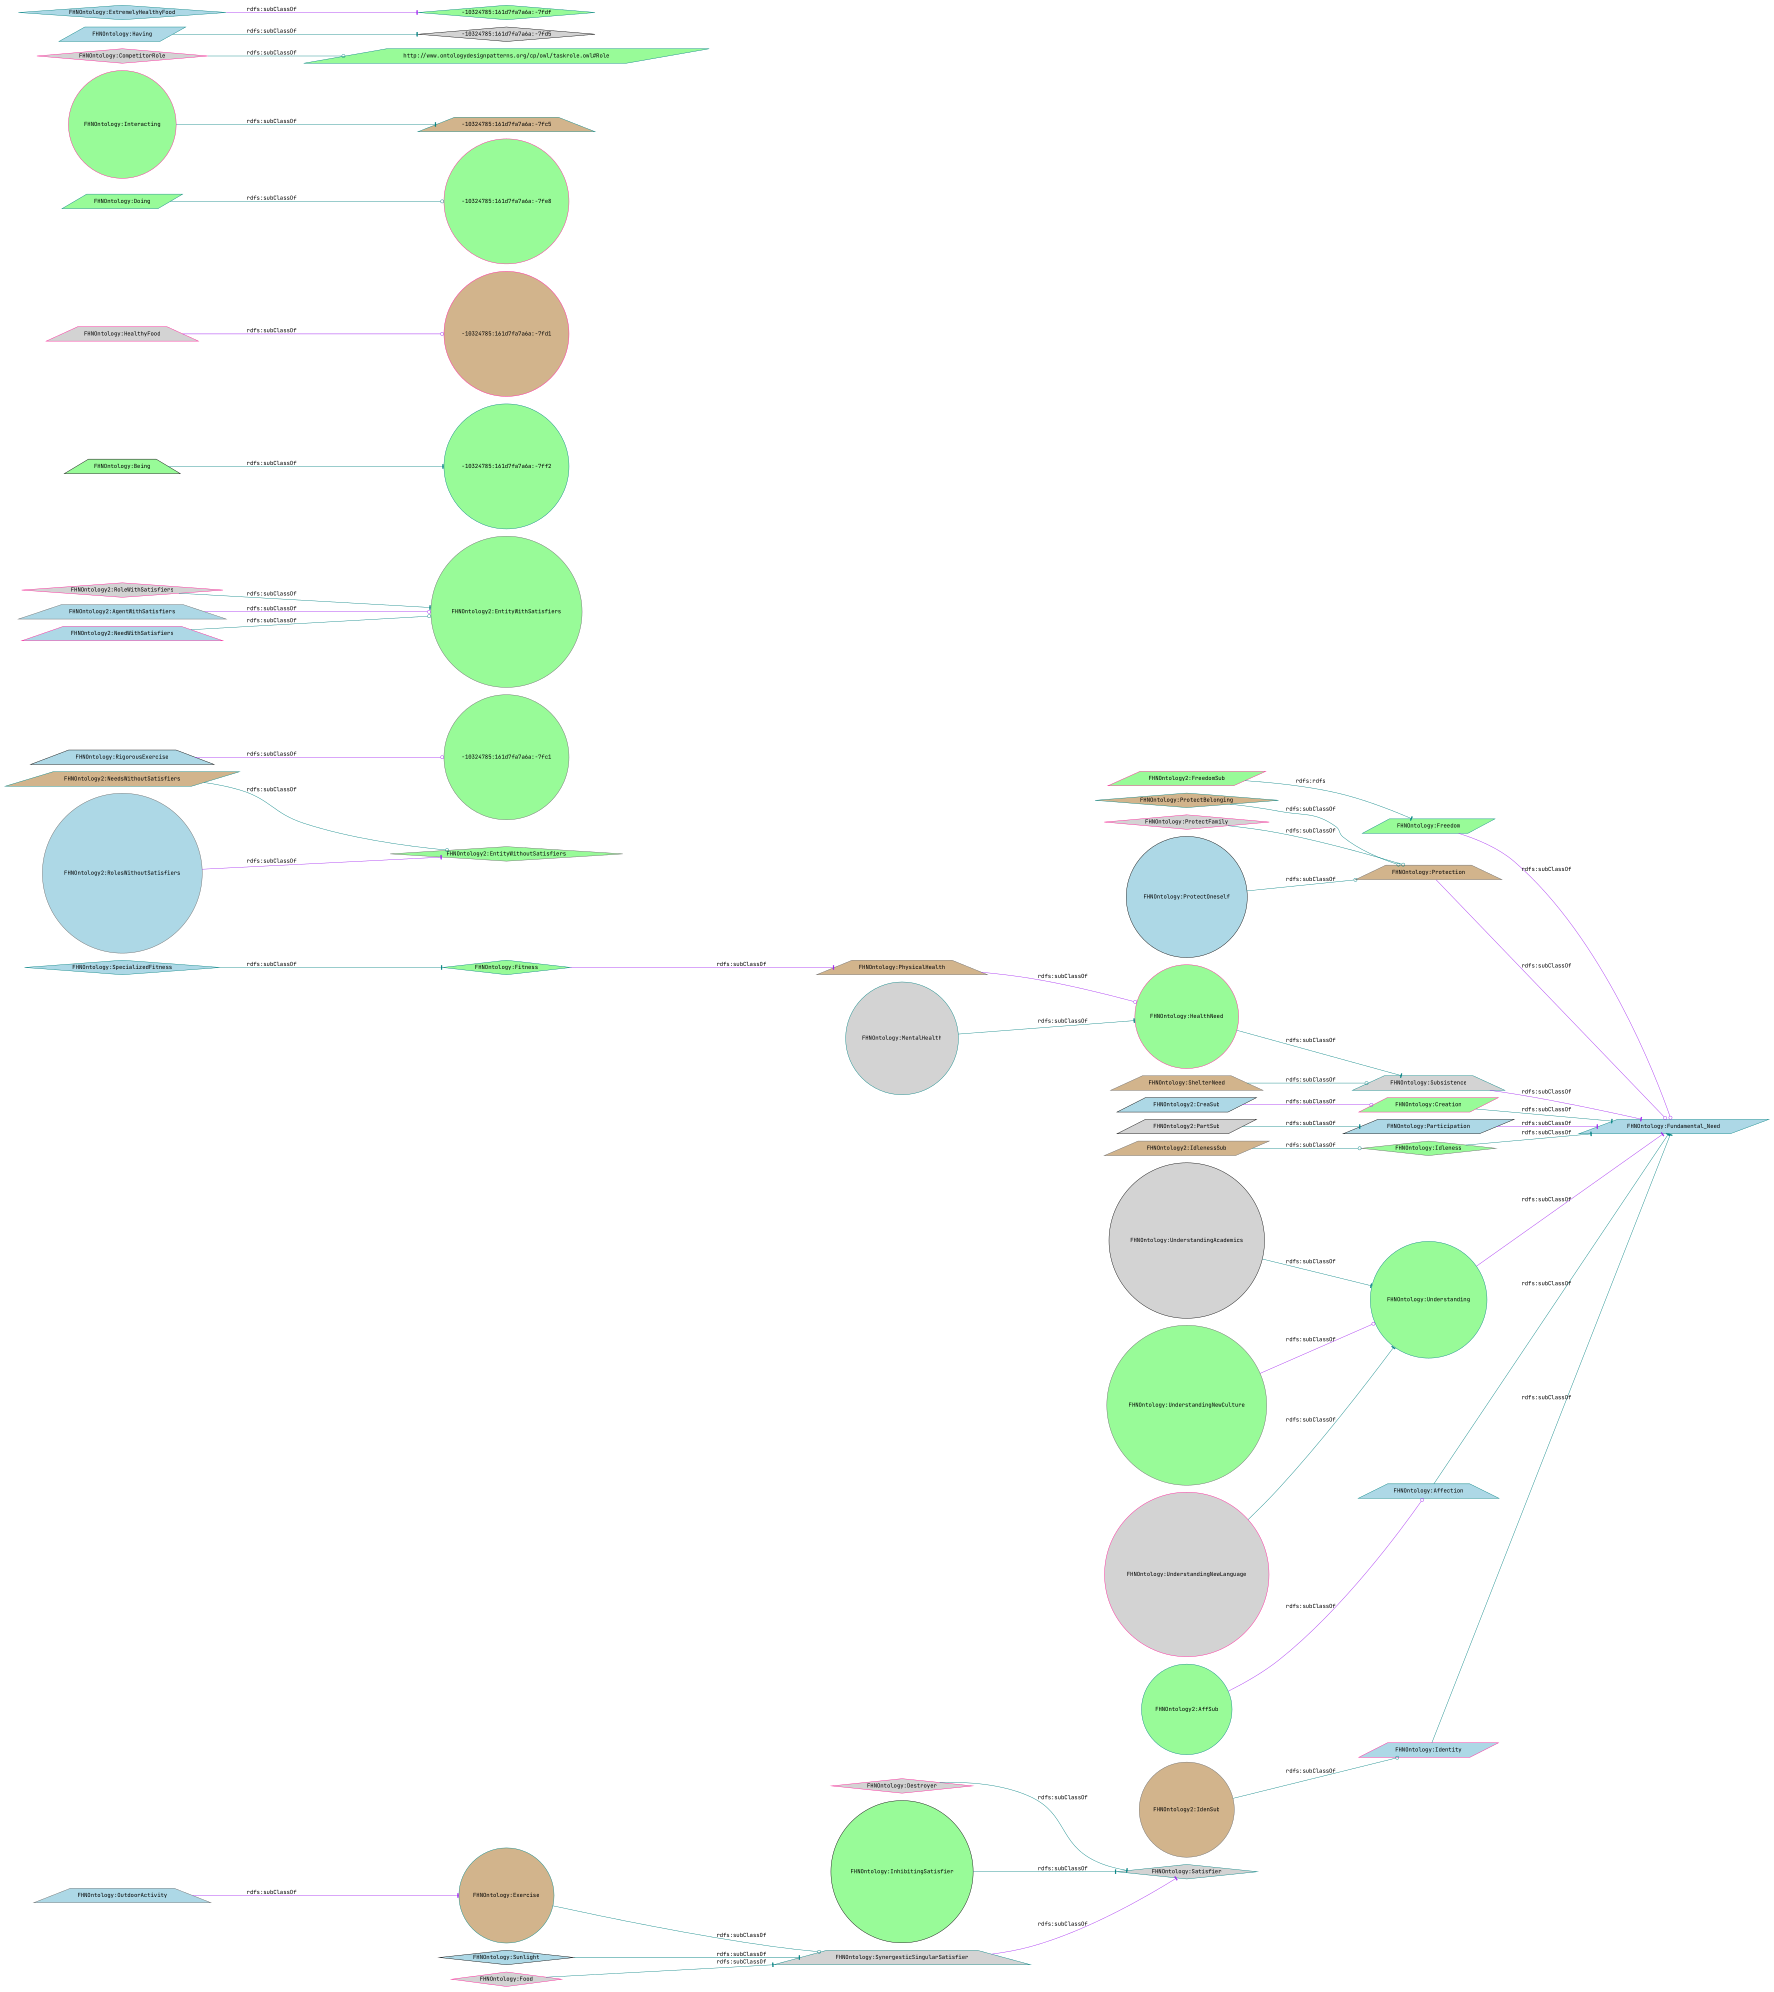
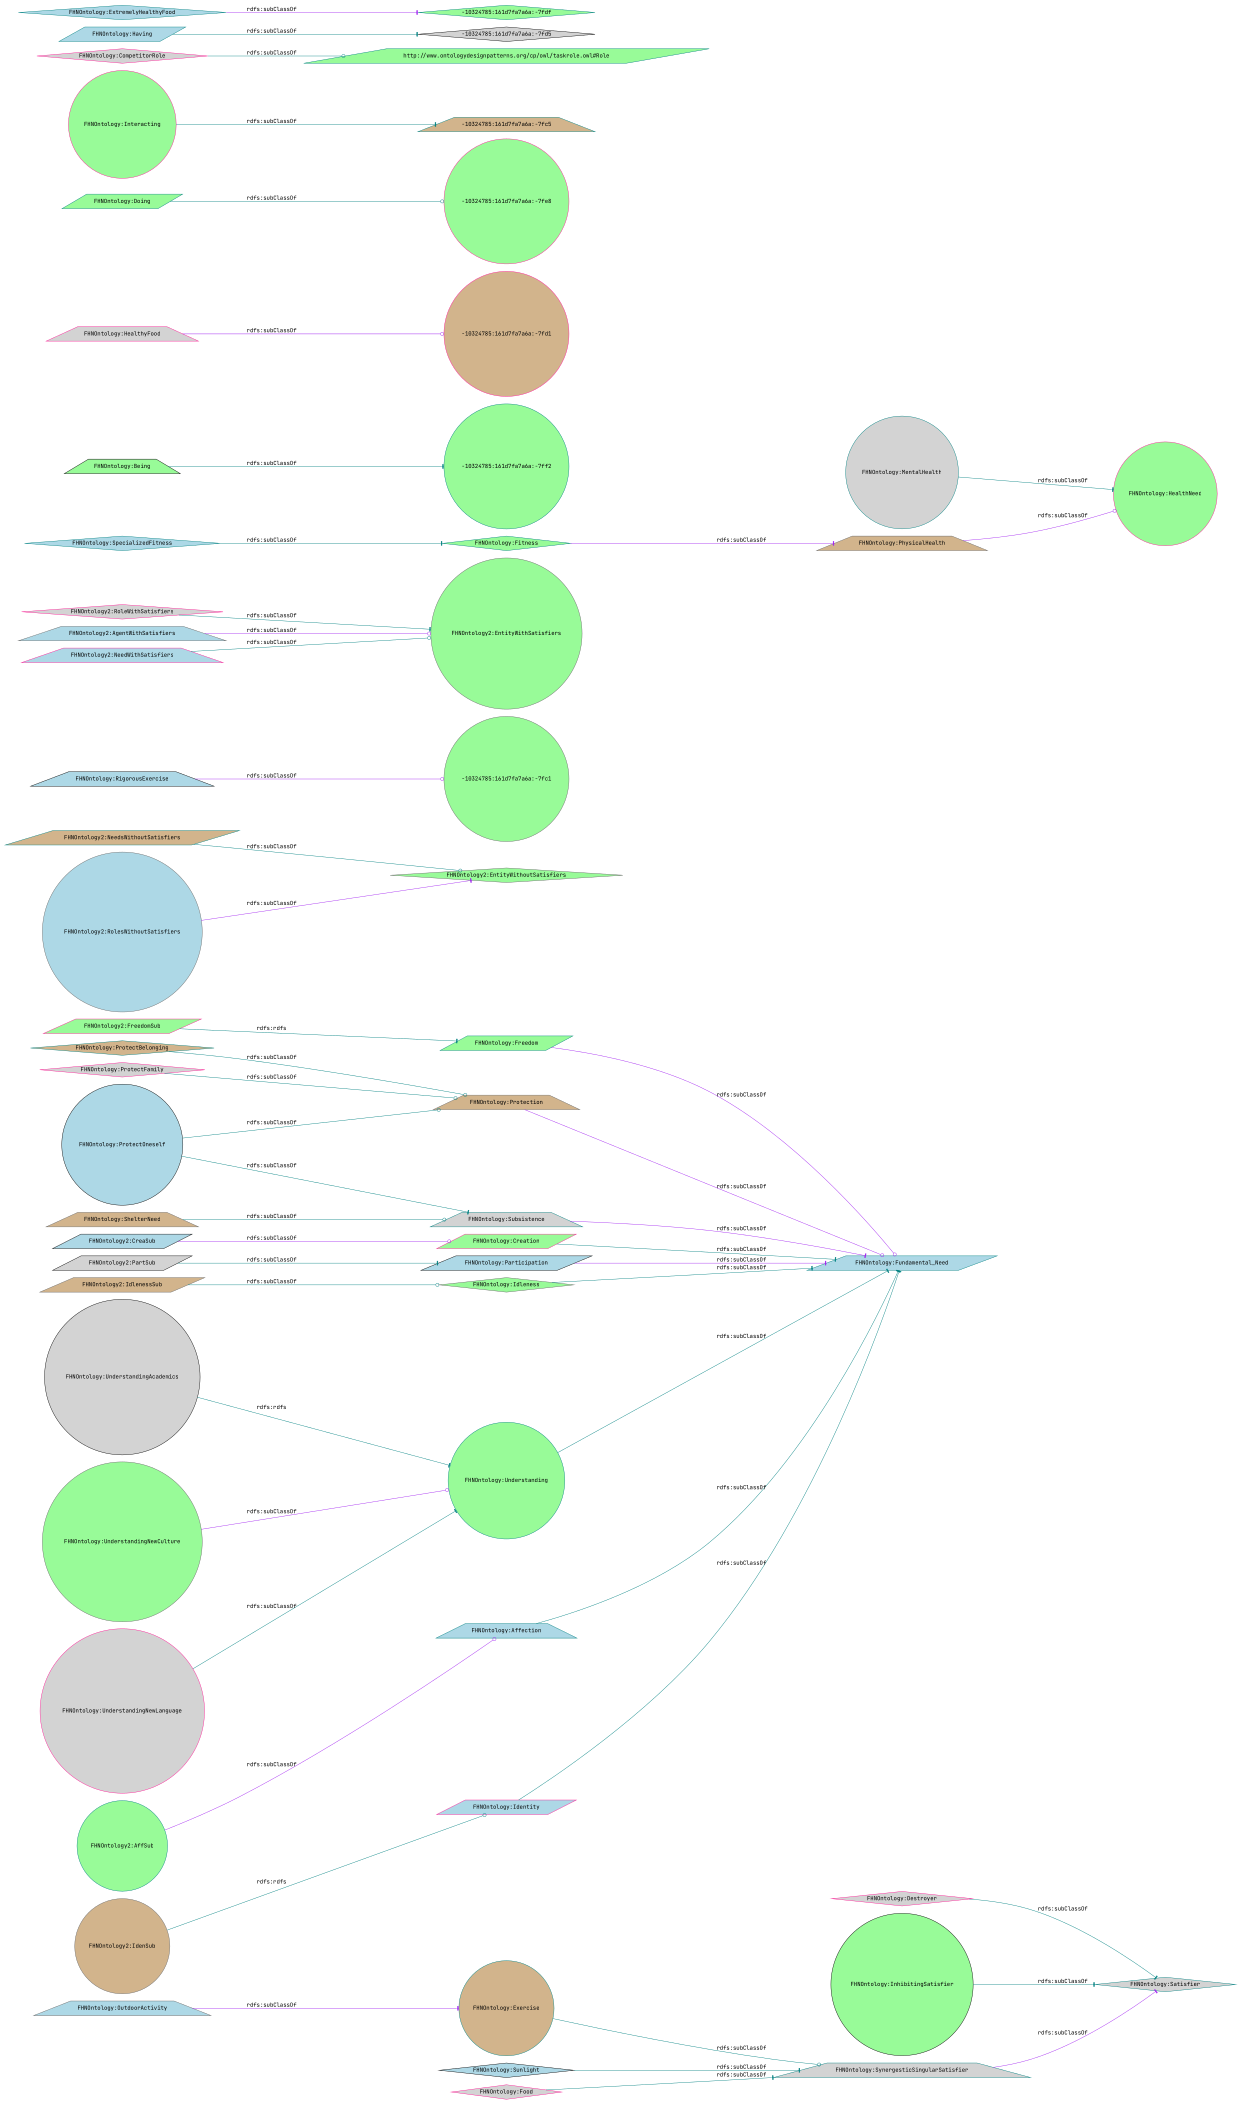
(1318, 1053) -> (324, 1184)
(1569, 1201) -> (722, 1362)
(1311, 1262) -> (272, 1408)
(1311, 1771) -> (272, 1882)
